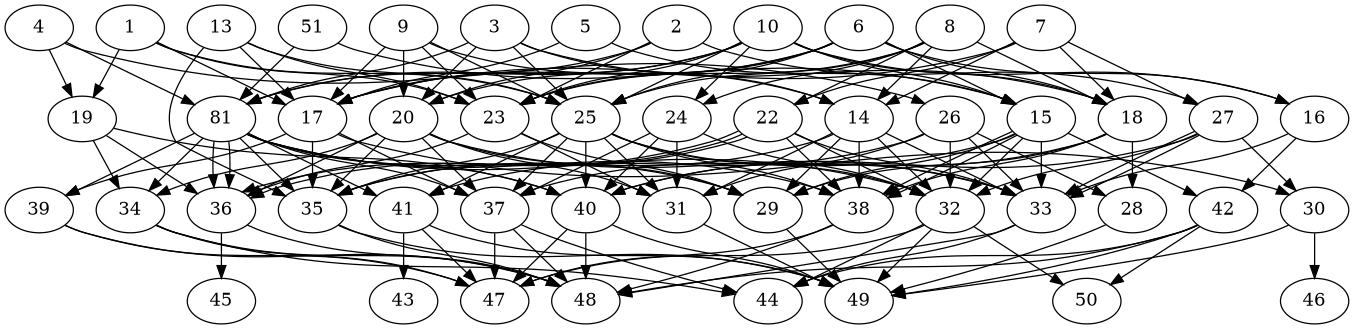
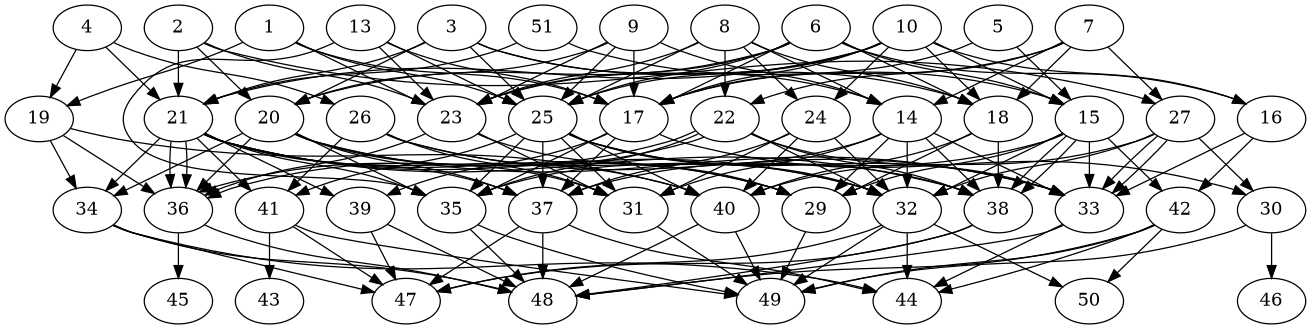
(221, 119) -> (178, 119)
(1132, 210) -> none
(545, 251) -> none
